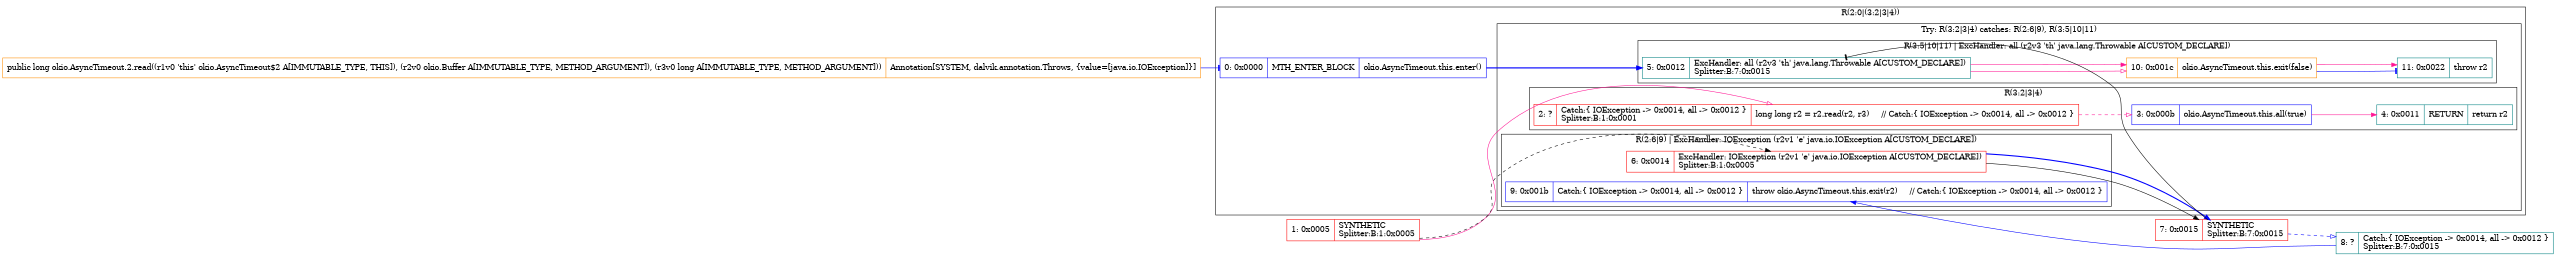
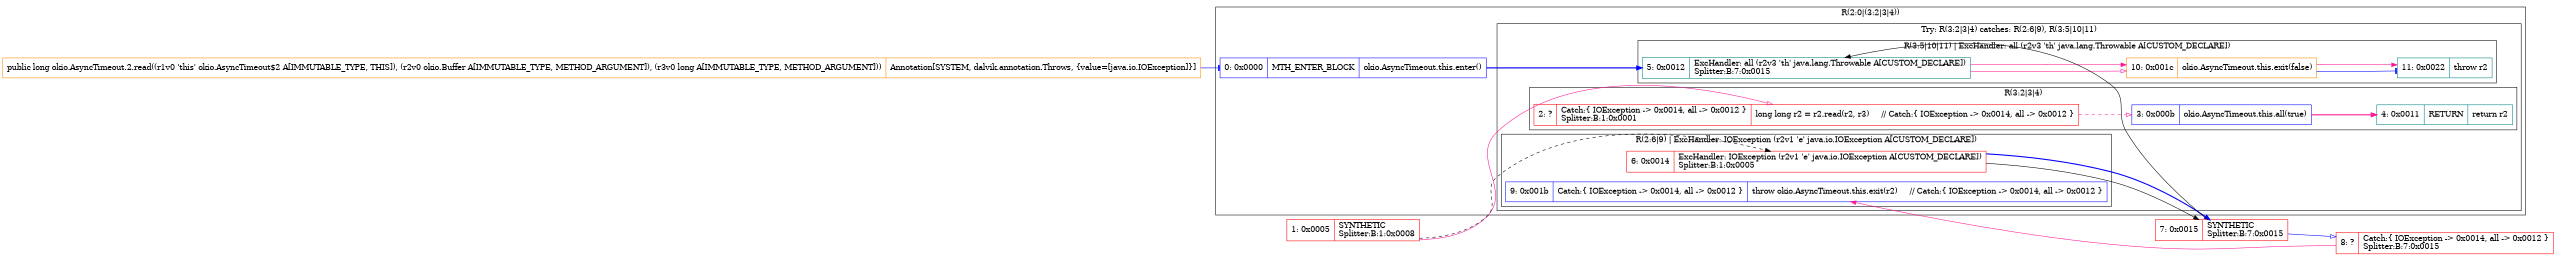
(2067, 61) -> (2067, 61)
(2341, 115) -> (2341, 115)
(1377, 234) -> (1377, 234)
(2309, 235) -> (2309, 235)
(2094, 243) -> (2094, 243)
(2445, 243) -> (2445, 243)
